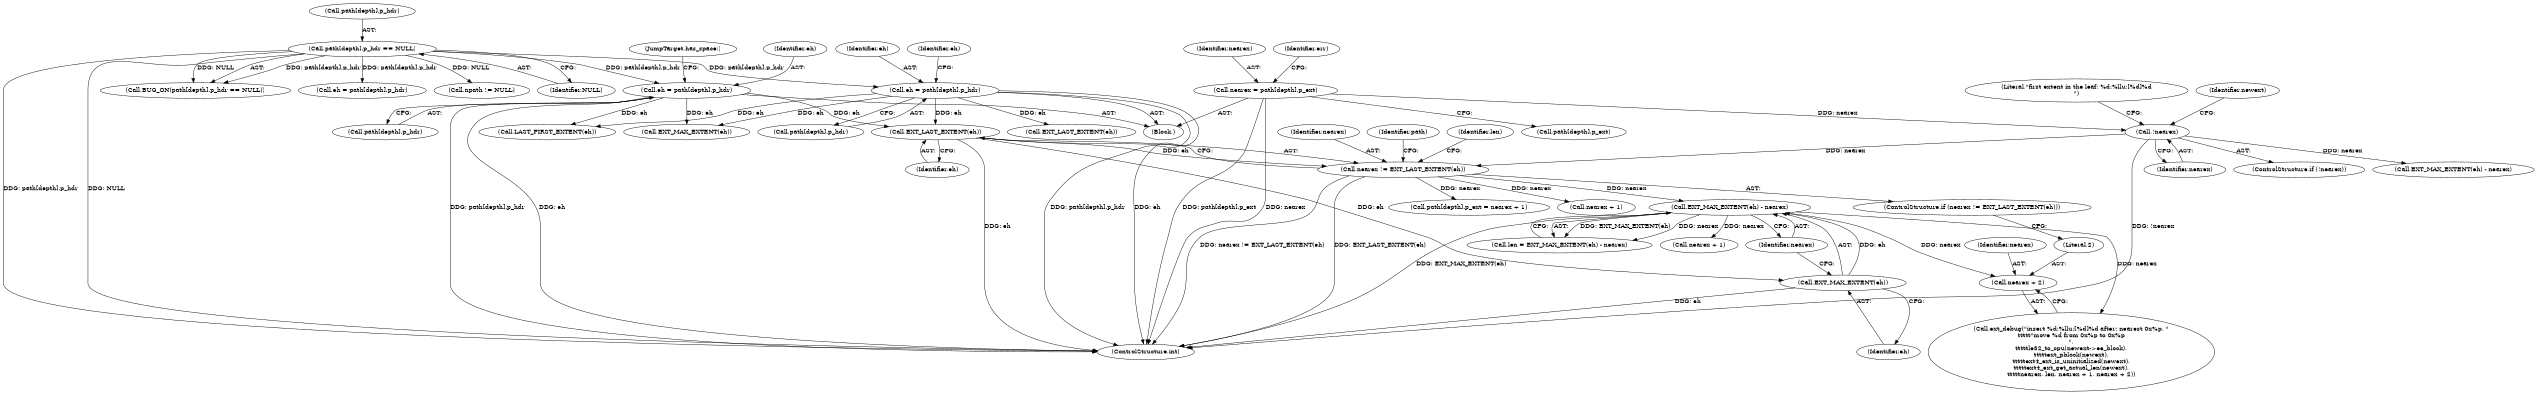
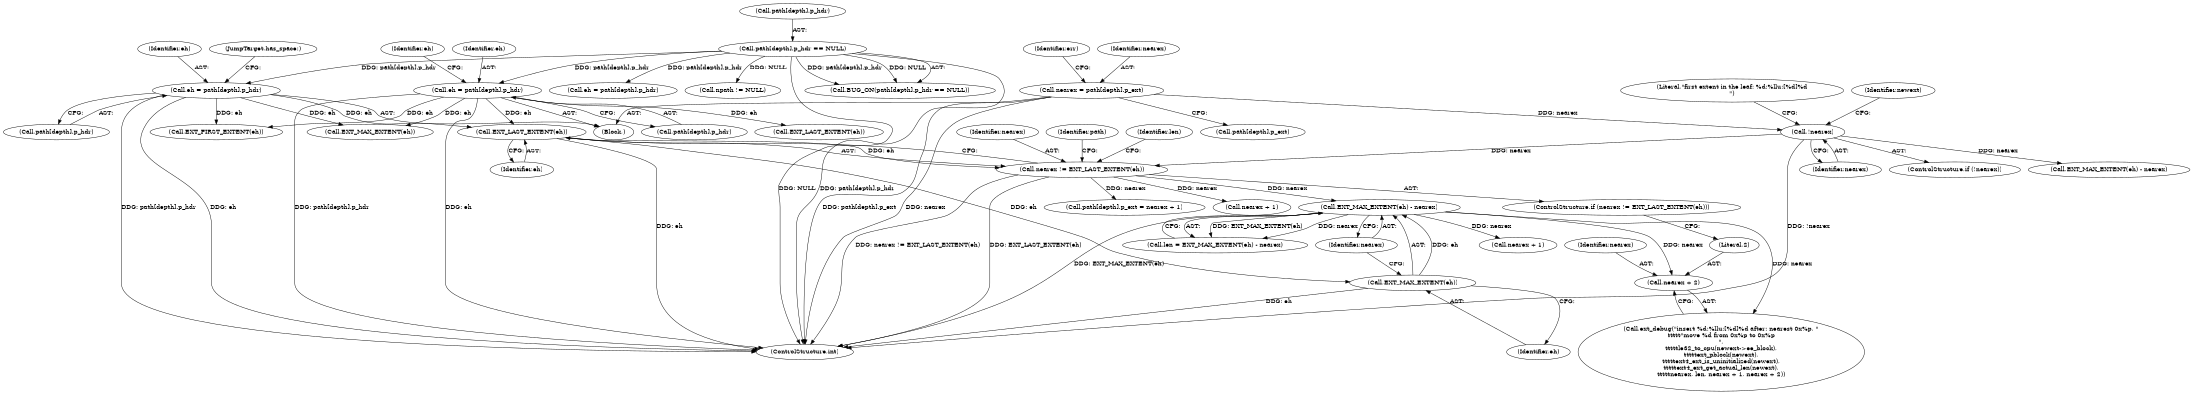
(576, 91) -> none
(547, 132) -> (216, 132)
